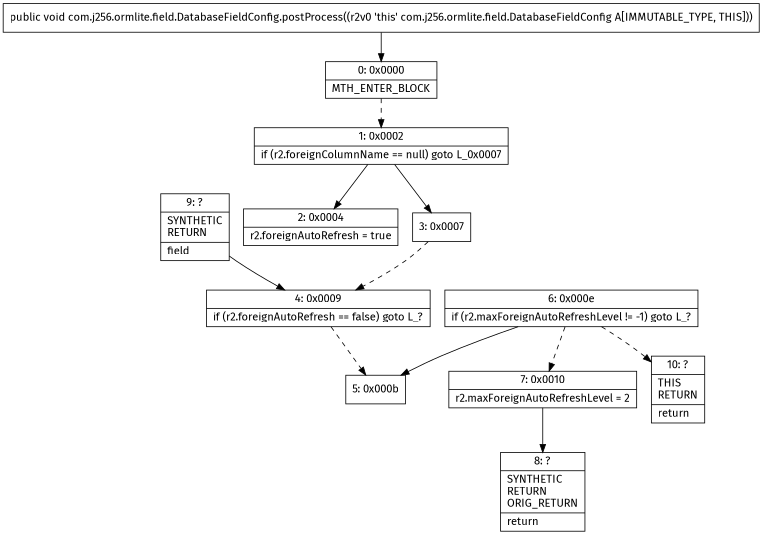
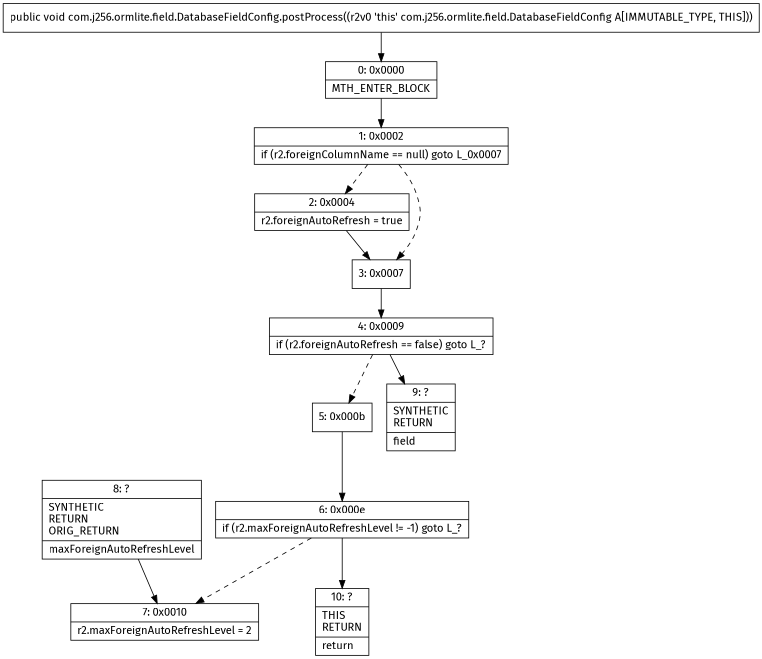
(381, 109) -> (381, 109)
(353, 183) -> (359, 176)
(411, 185) -> (420, 209)
none -> (356, 242)
(397, 266) -> (381, 299)
(253, 272) -> (396, 366)
(624, 341) -> (342, 559)
(462, 347) -> (342, 462)
(543, 426) -> (146, 578)
(523, 522) -> (122, 550)
